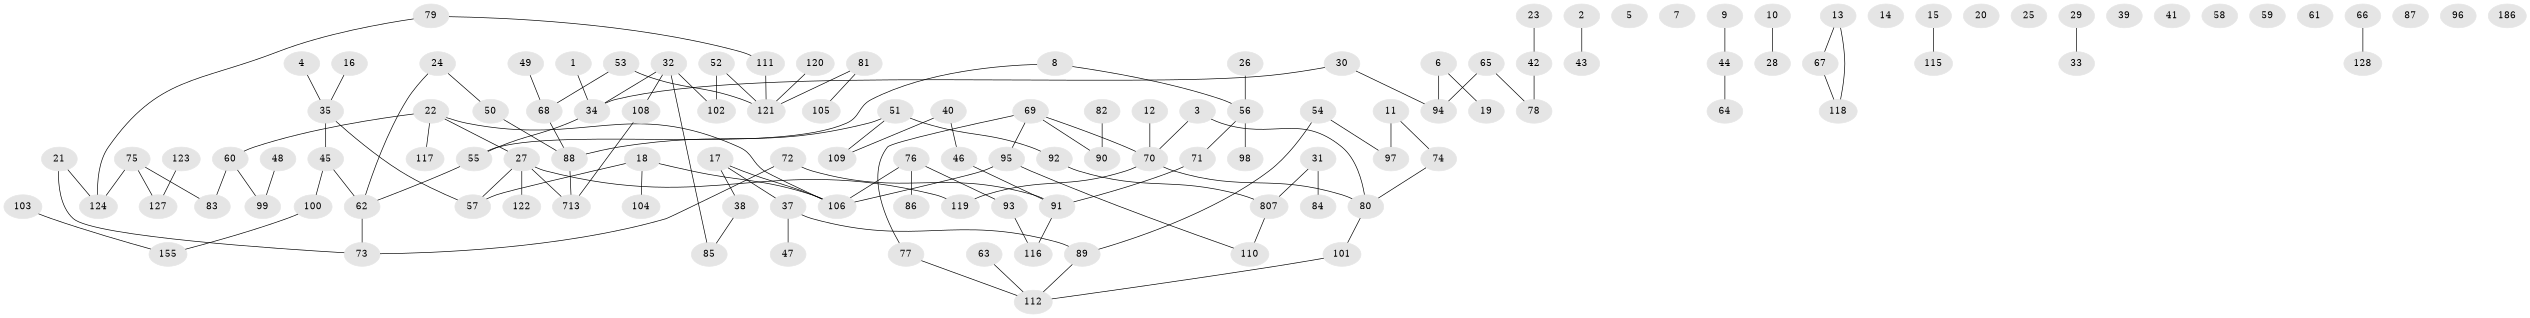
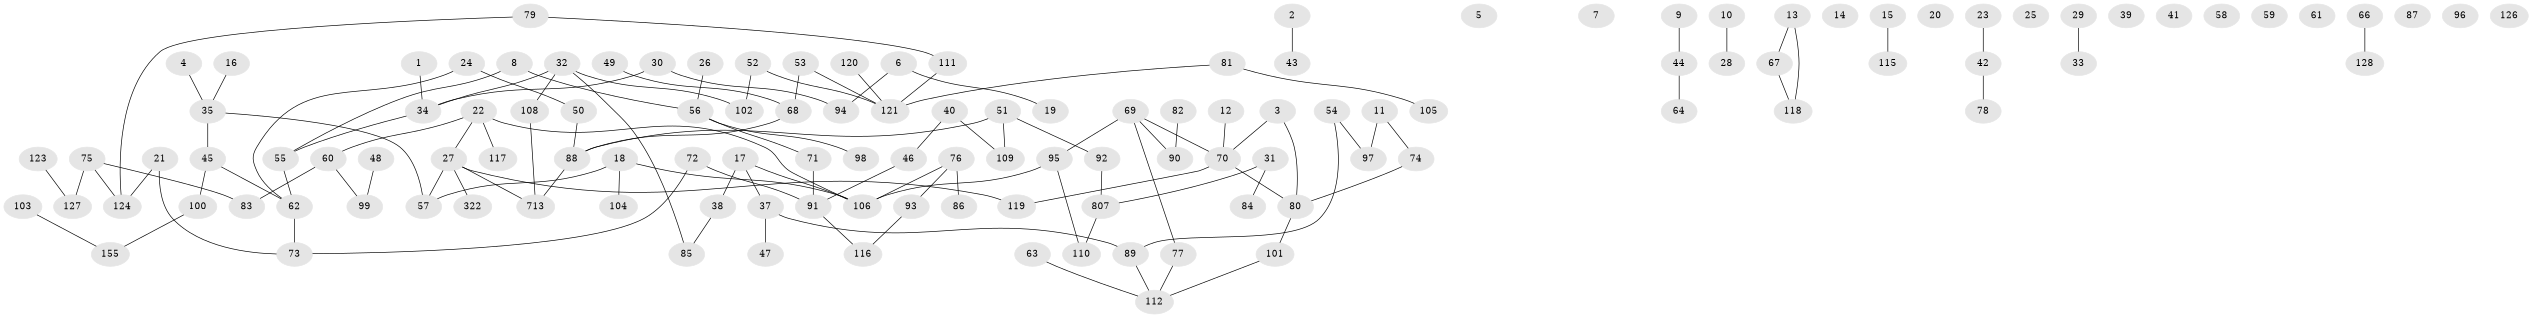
(2507, 16) -> (2509, 16)
(1486, 64) -> none
(522, 207) -> (473, 207)
